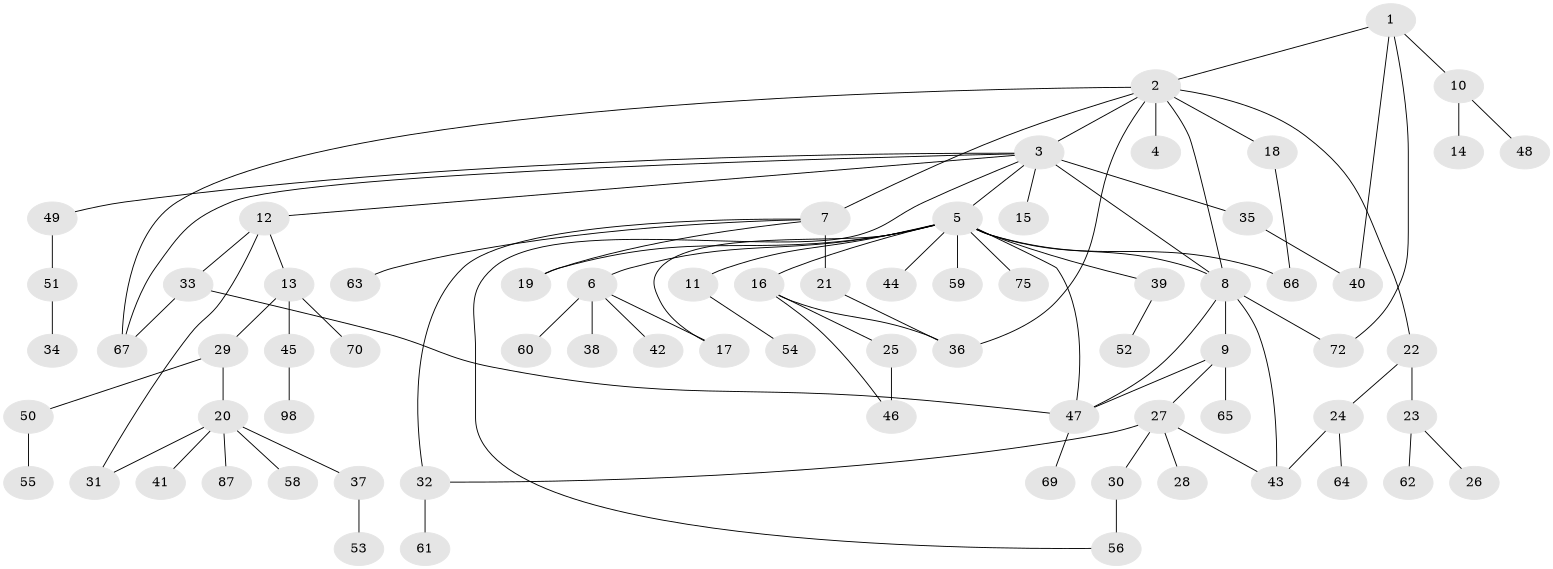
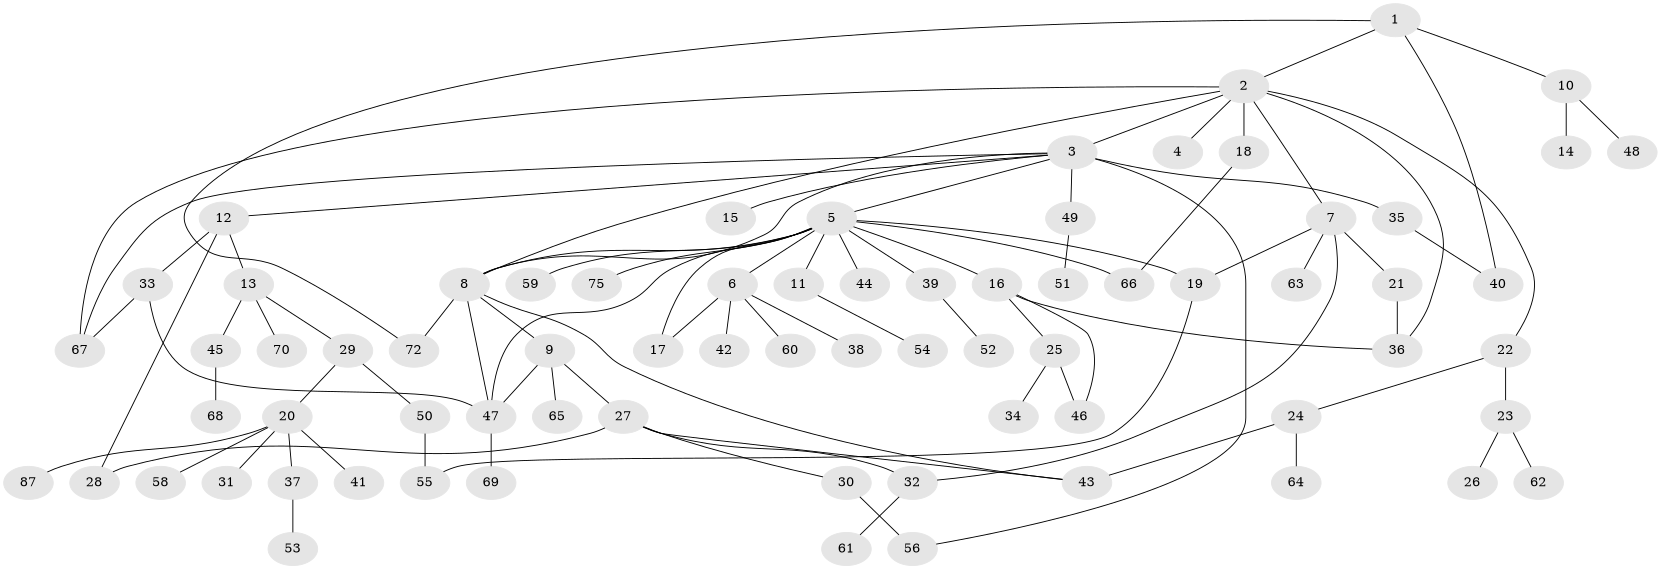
(52, 318) -> (1034, 384)
(179, 349) -> (159, 351)
(289, 417) -> (216, 417)
none -> (795, 458)
